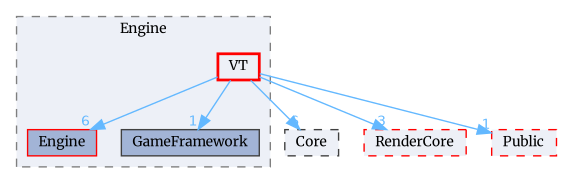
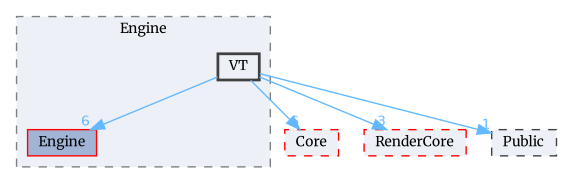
(239, 67) -> (239, 67)
(190, 143) -> none
(312, 143) -> (312, 143)
(524, 143) -> (524, 143)
